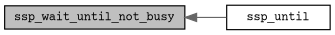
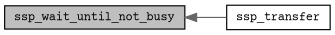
(278, 17) -> (278, 17)
